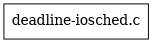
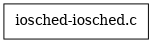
(76, 21) -> (76, 21)
